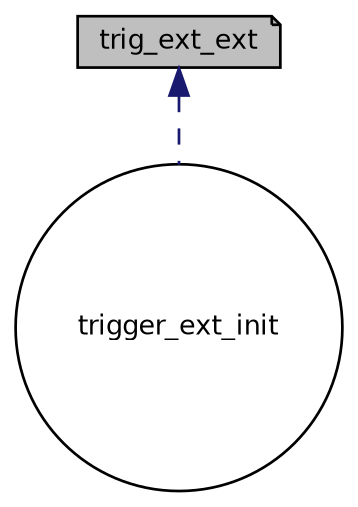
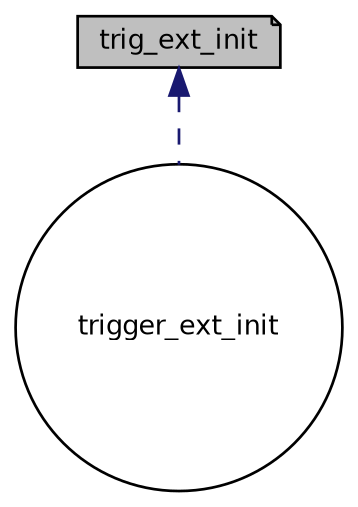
(179, 42) -> (179, 42)
